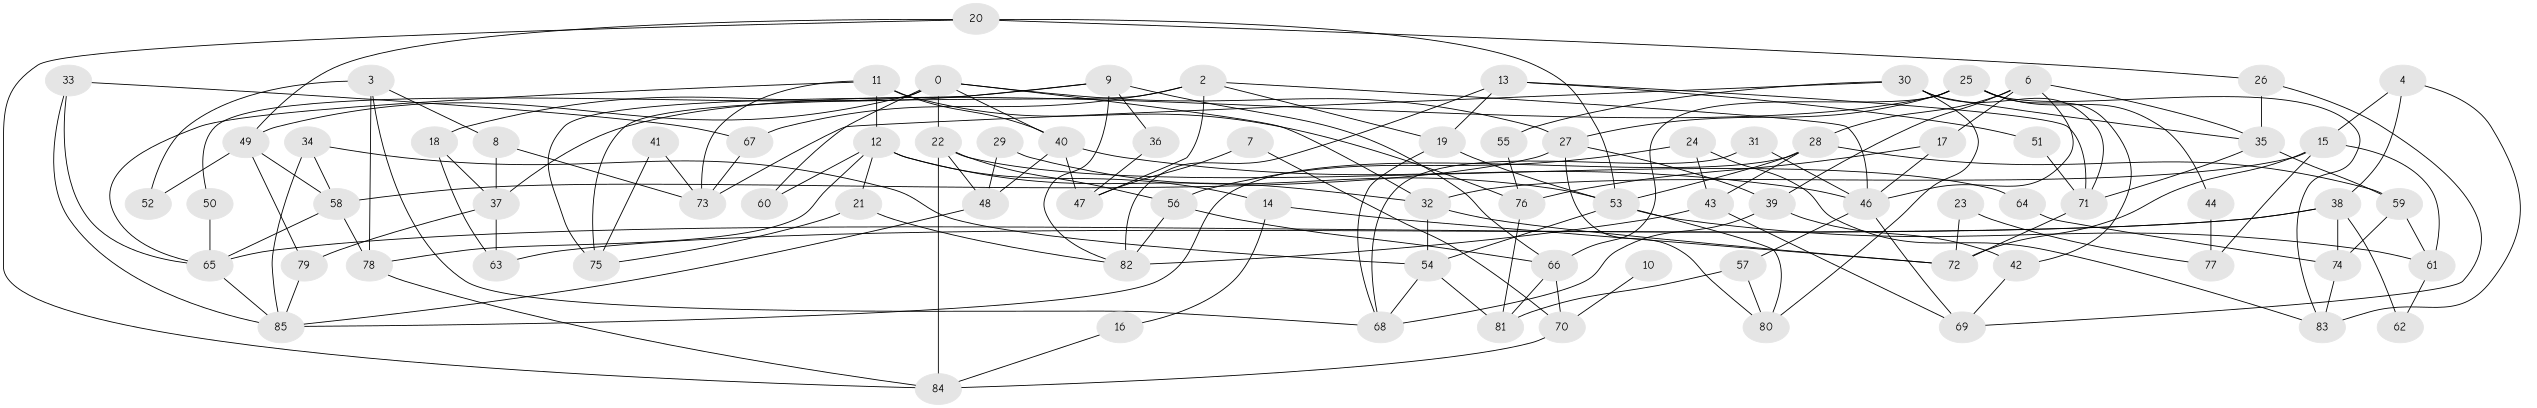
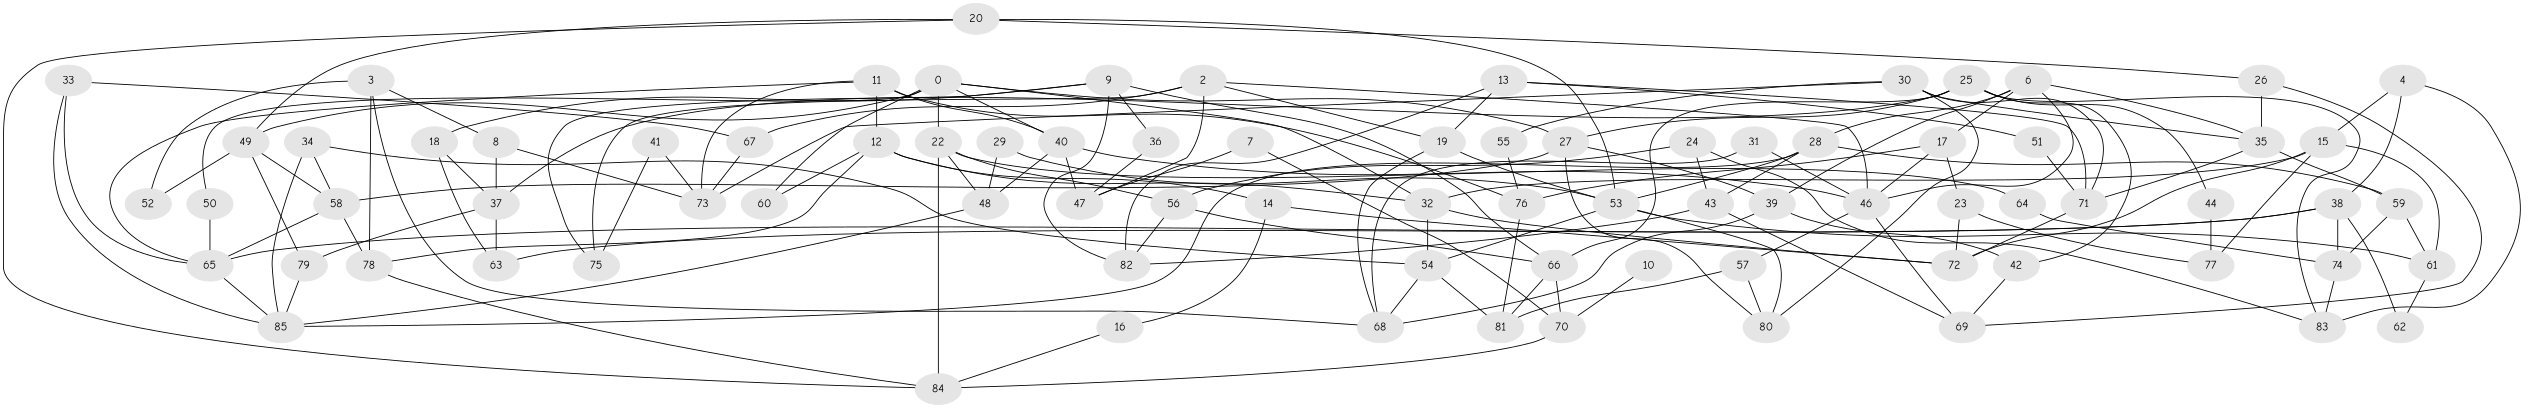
none -> (1951, 171)
(859, 204) -> none
